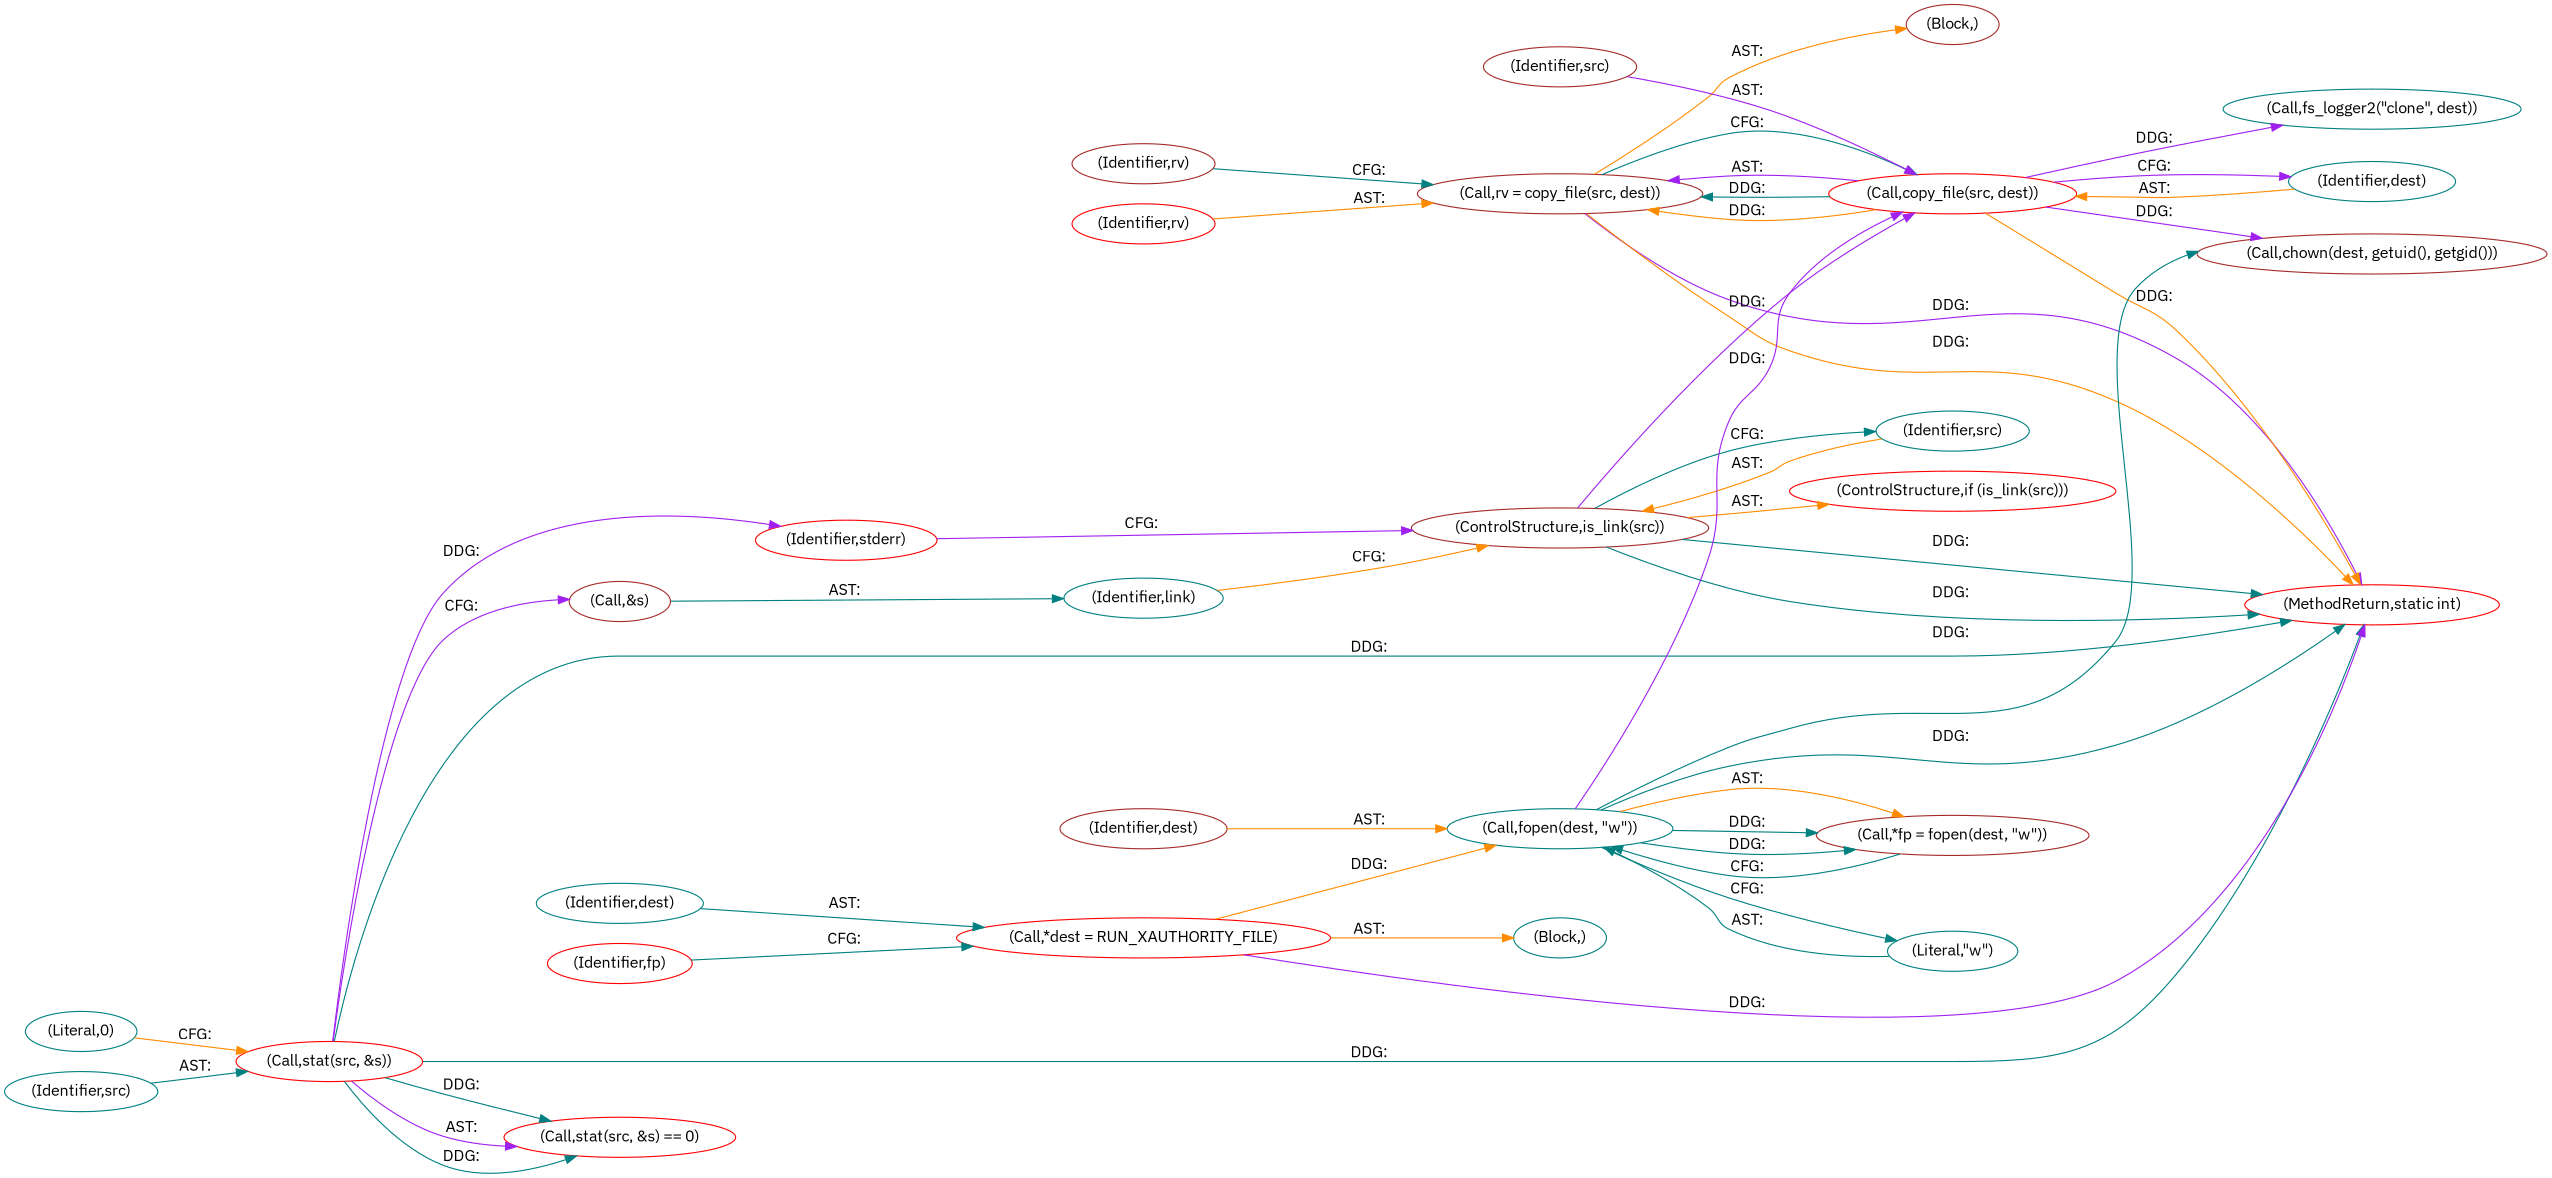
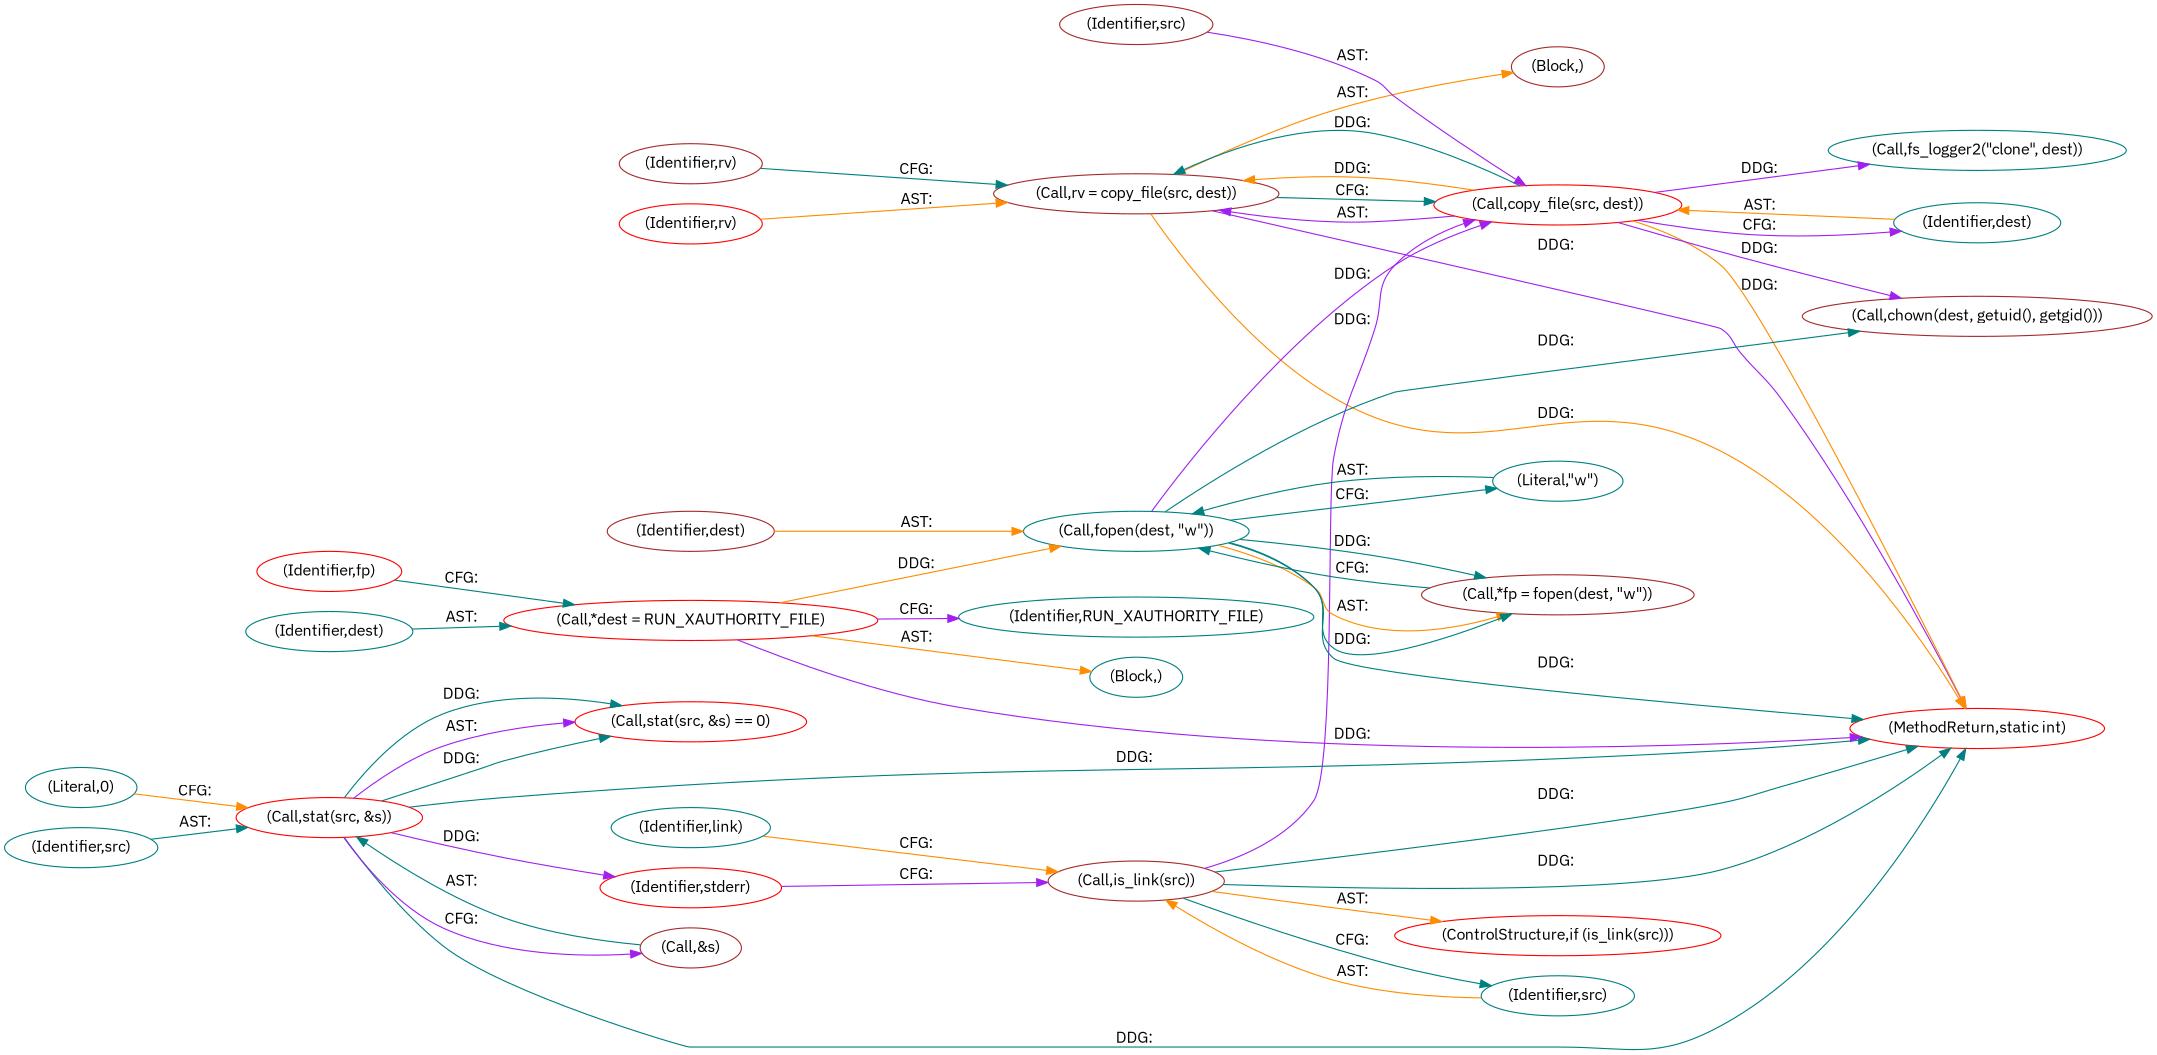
(1560, 528) -> (1136, 881)
(862, 600) -> (496, 915)
none -> (1136, 617)
